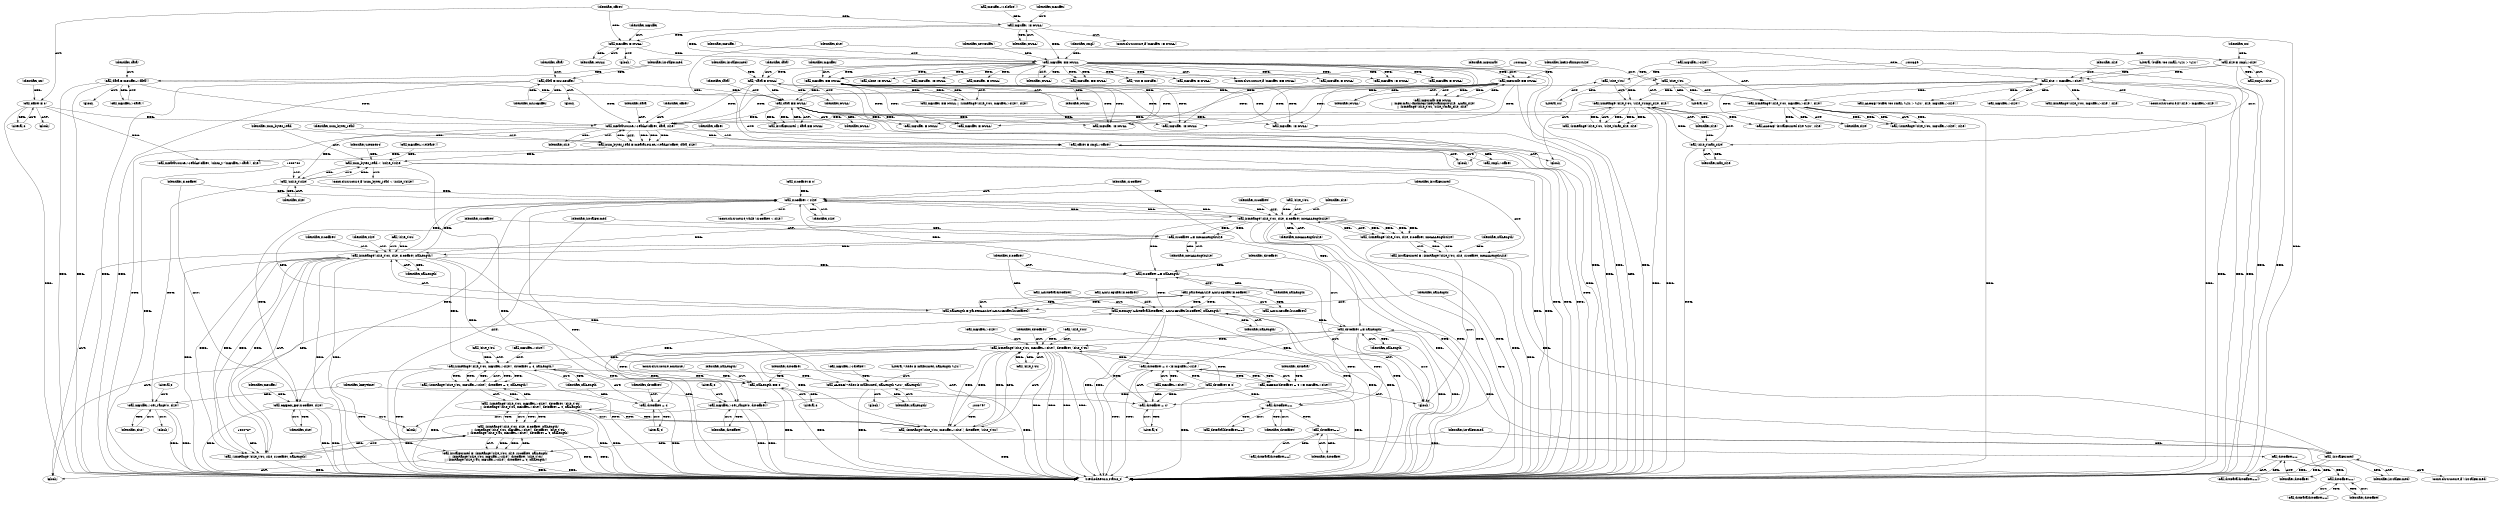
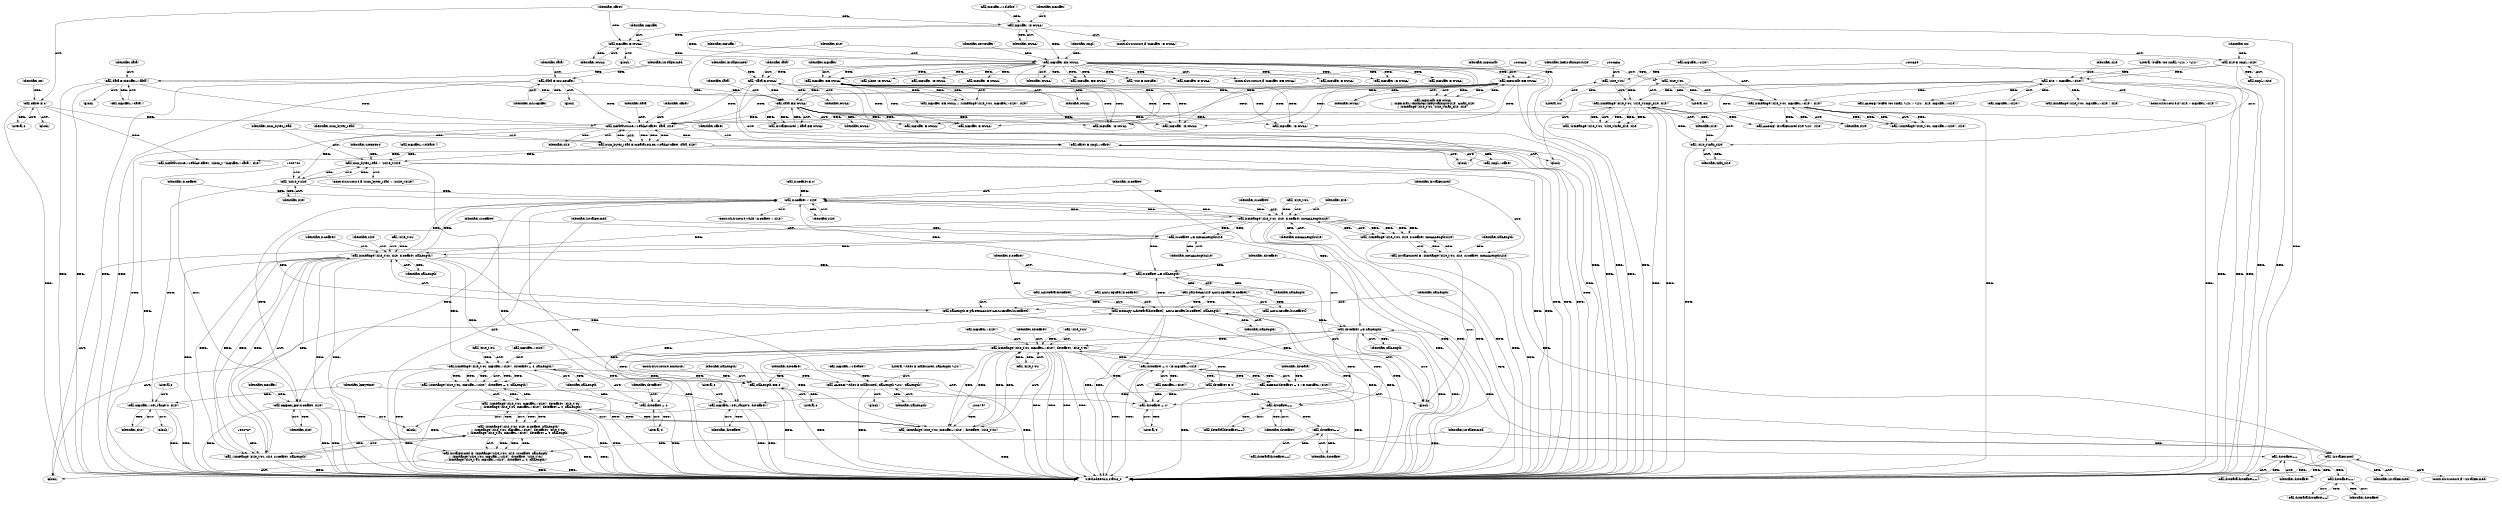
(1566, 51) -> none
none -> (1613, 63)
(534, 90) -> (534, 90)
(776, 90) -> (776, 90)
(1595, 117) -> (1595, 117)
(861, 143) -> (858, 143)
(1632, 274) -> (1632, 274)
(1069, 299) -> (1183, 284)
(1192, 378) -> (1200, 374)
